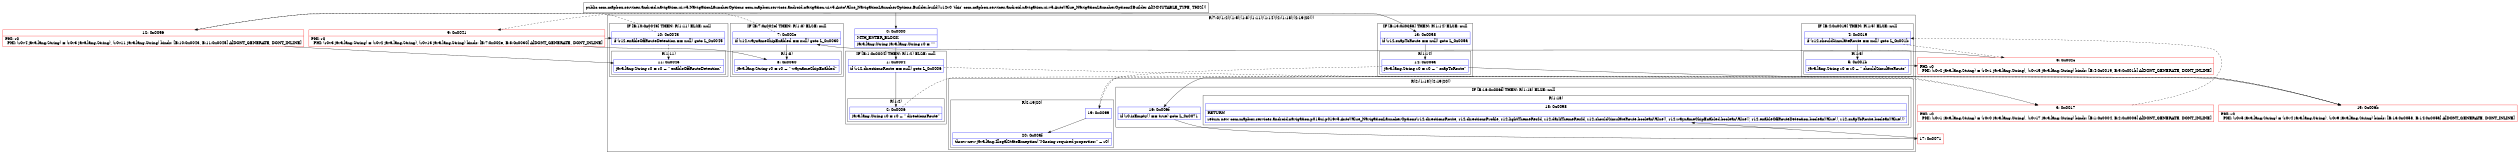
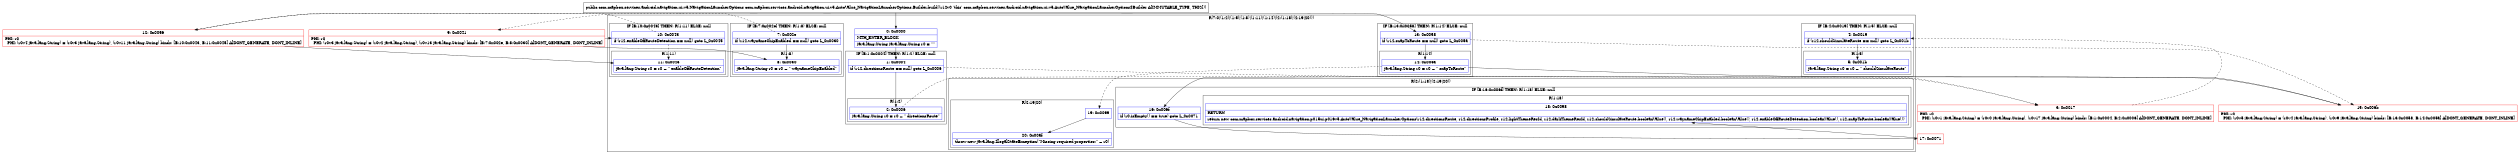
(2066, 66) -> none
(1710, 77) -> (1894, 48)
